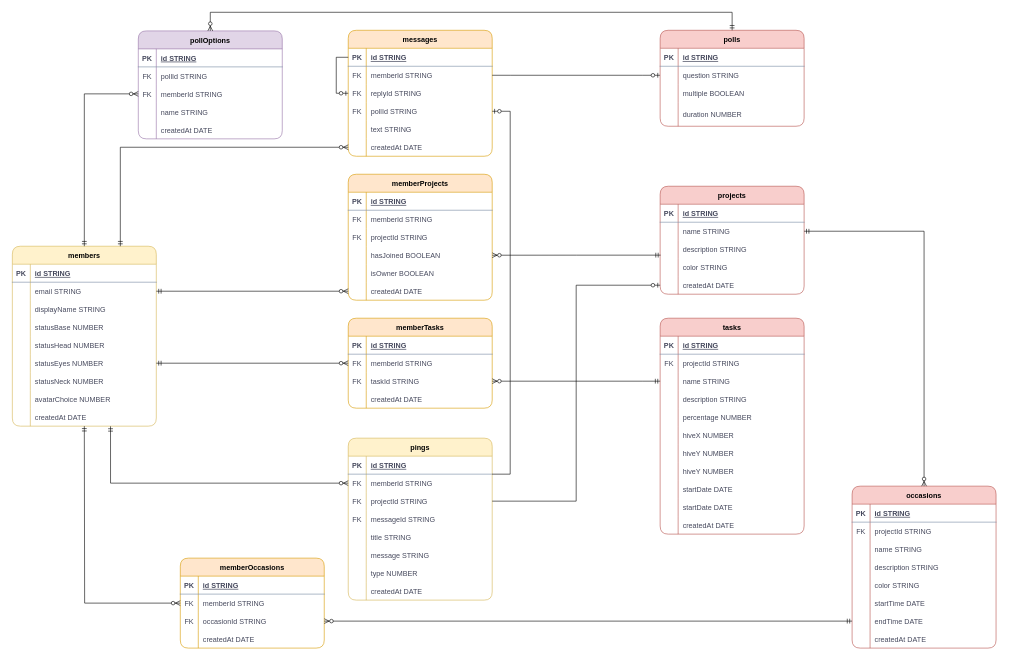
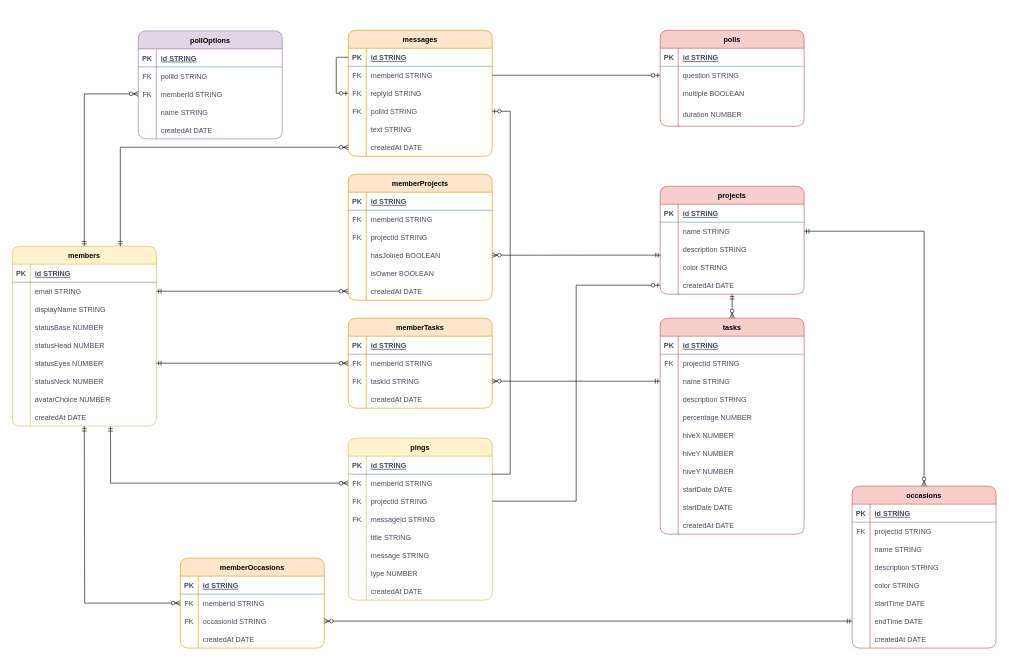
(463, 12) -> none
none -> (732, 307)
